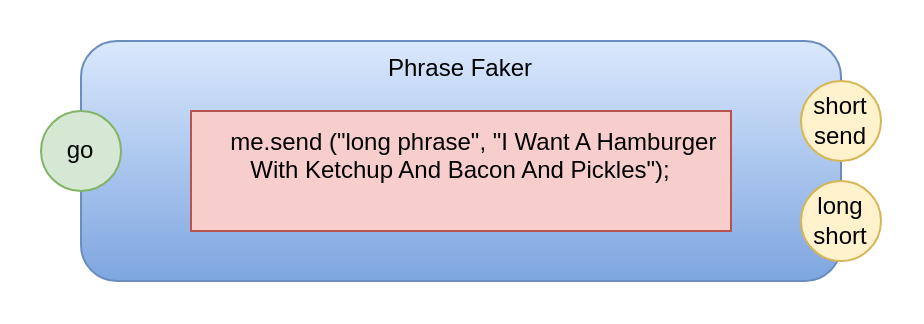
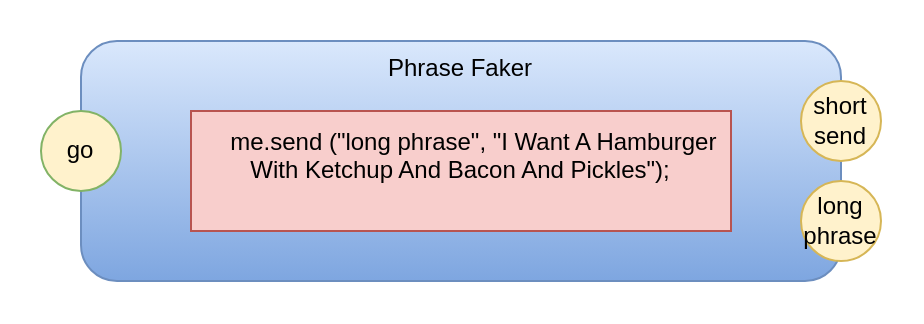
(81, 151) -> (81, 151)
(841, 221) -> (841, 221)
